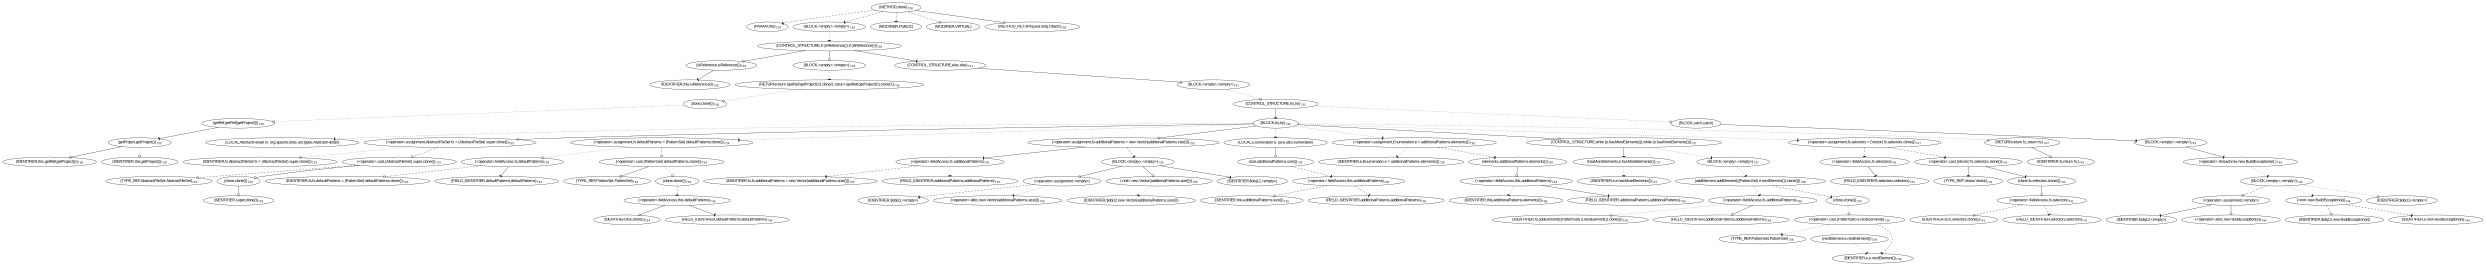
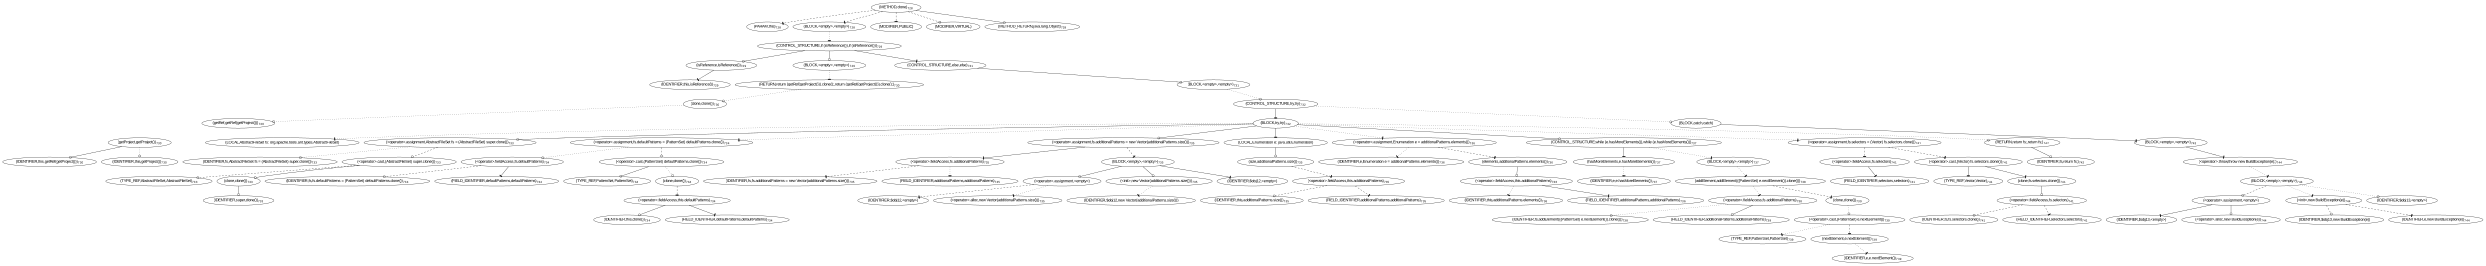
(1276, 132) -> (1276, 132)
(189, 133) -> none
(1892, 236) -> (1850, 229)
